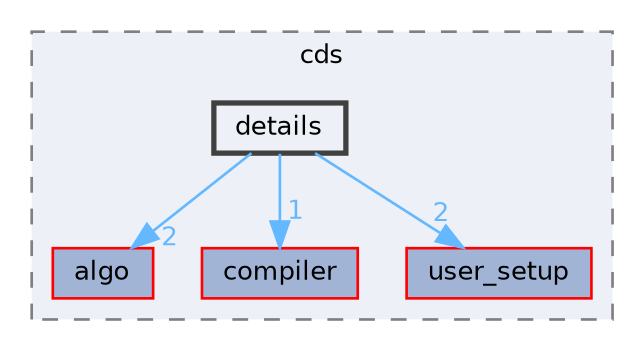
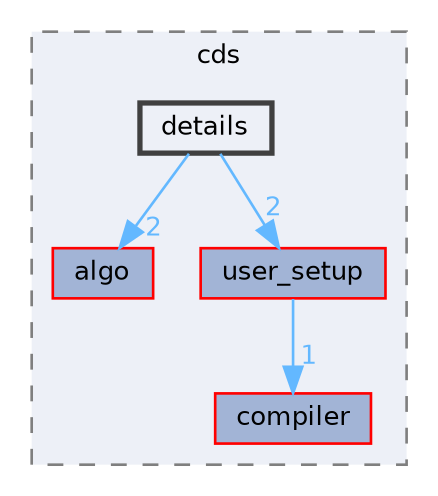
(280, 188) -> (293, 333)
